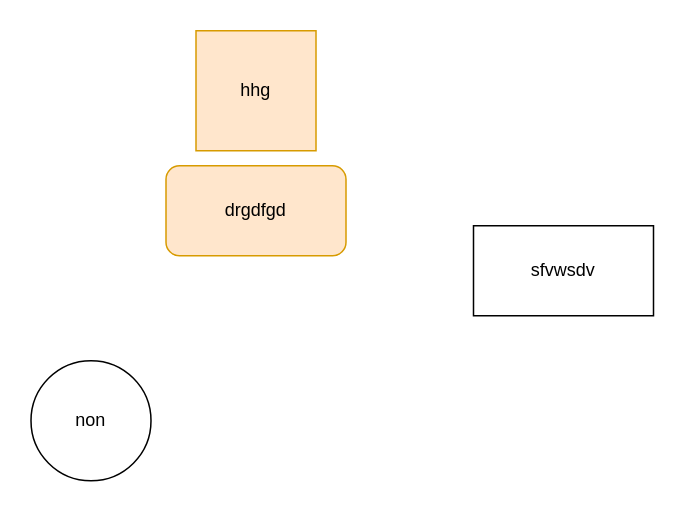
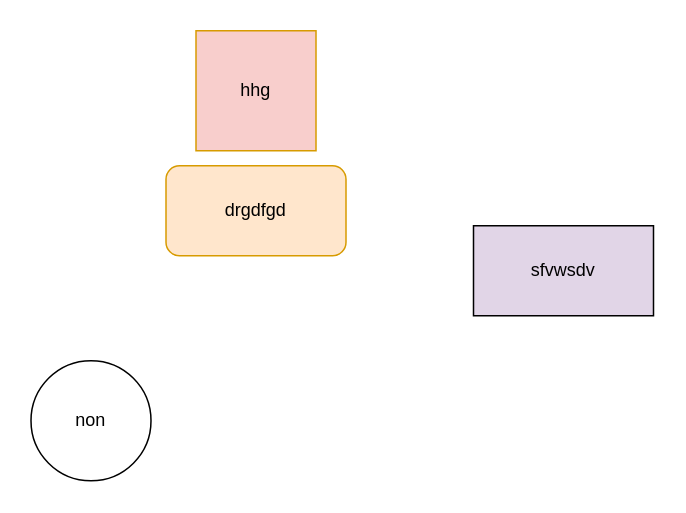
(256, 91) -> (256, 91)
(563, 271) -> (563, 271)
